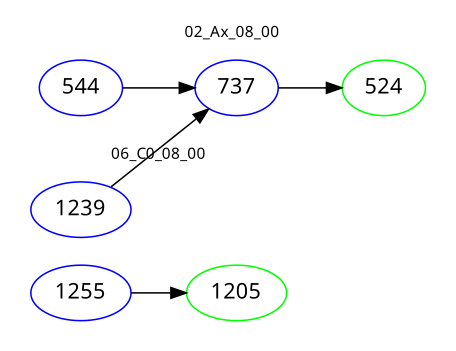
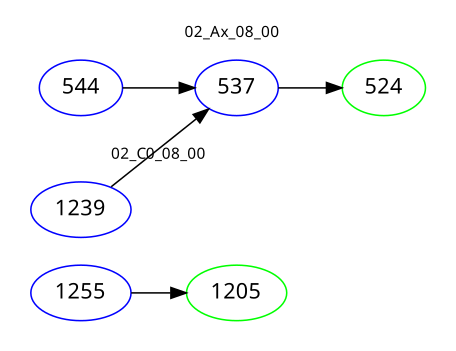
(237, 88) -> (237, 88)
(159, 155) -> (159, 155)
